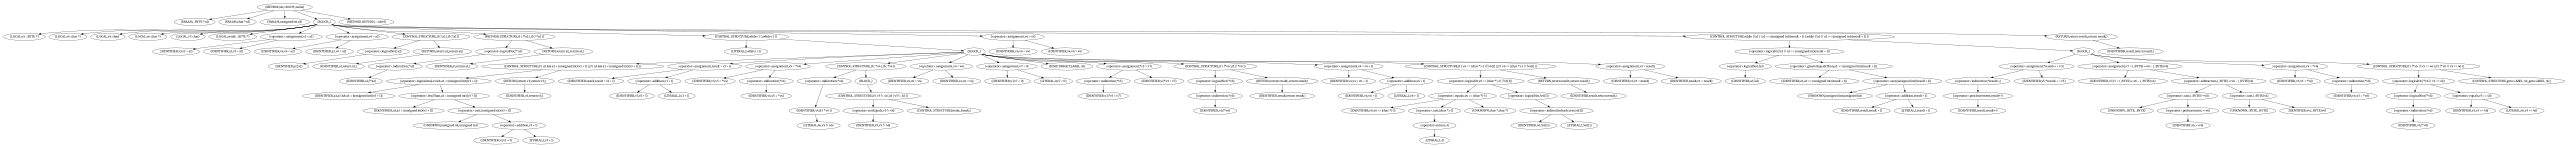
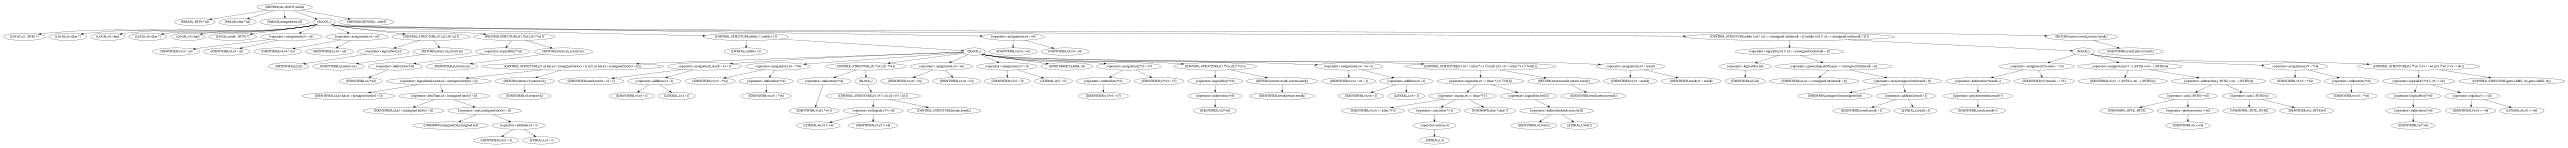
(816, 117) -> (846, 118)
